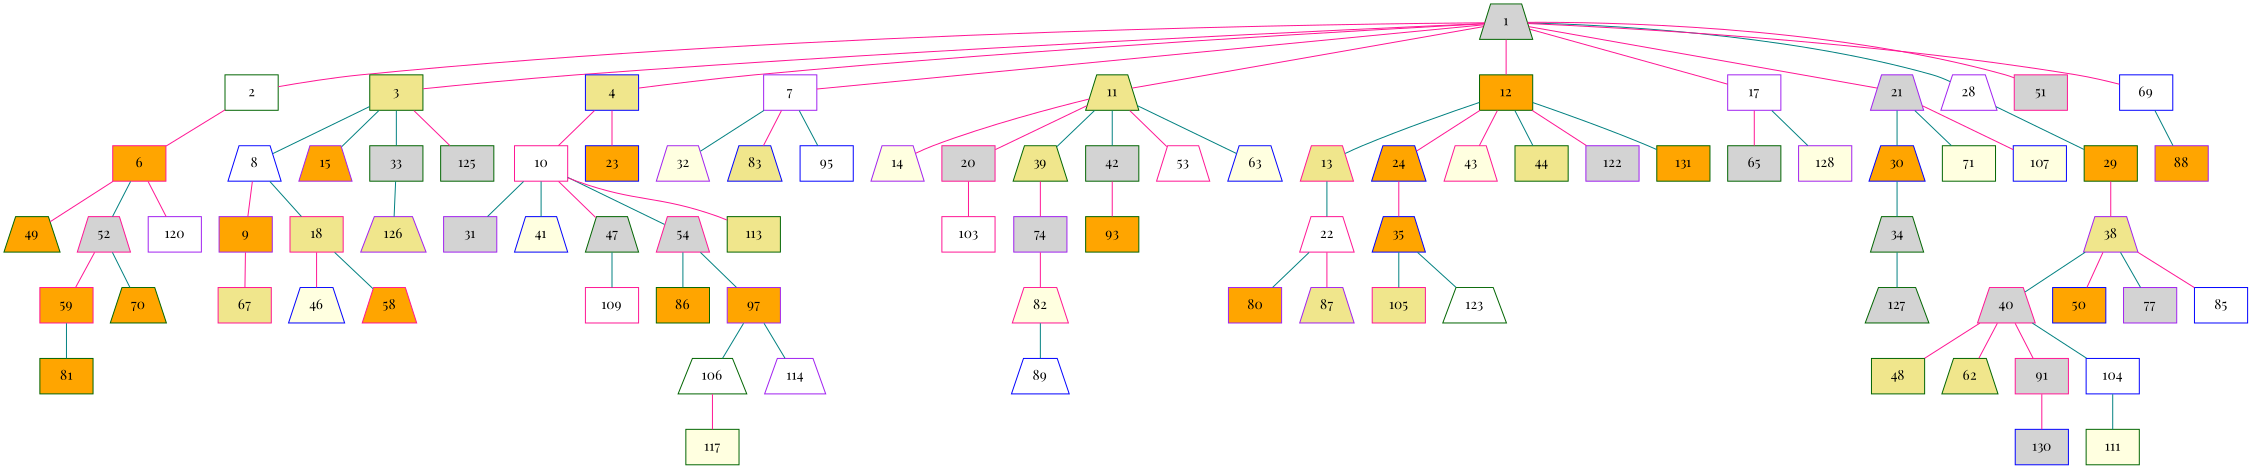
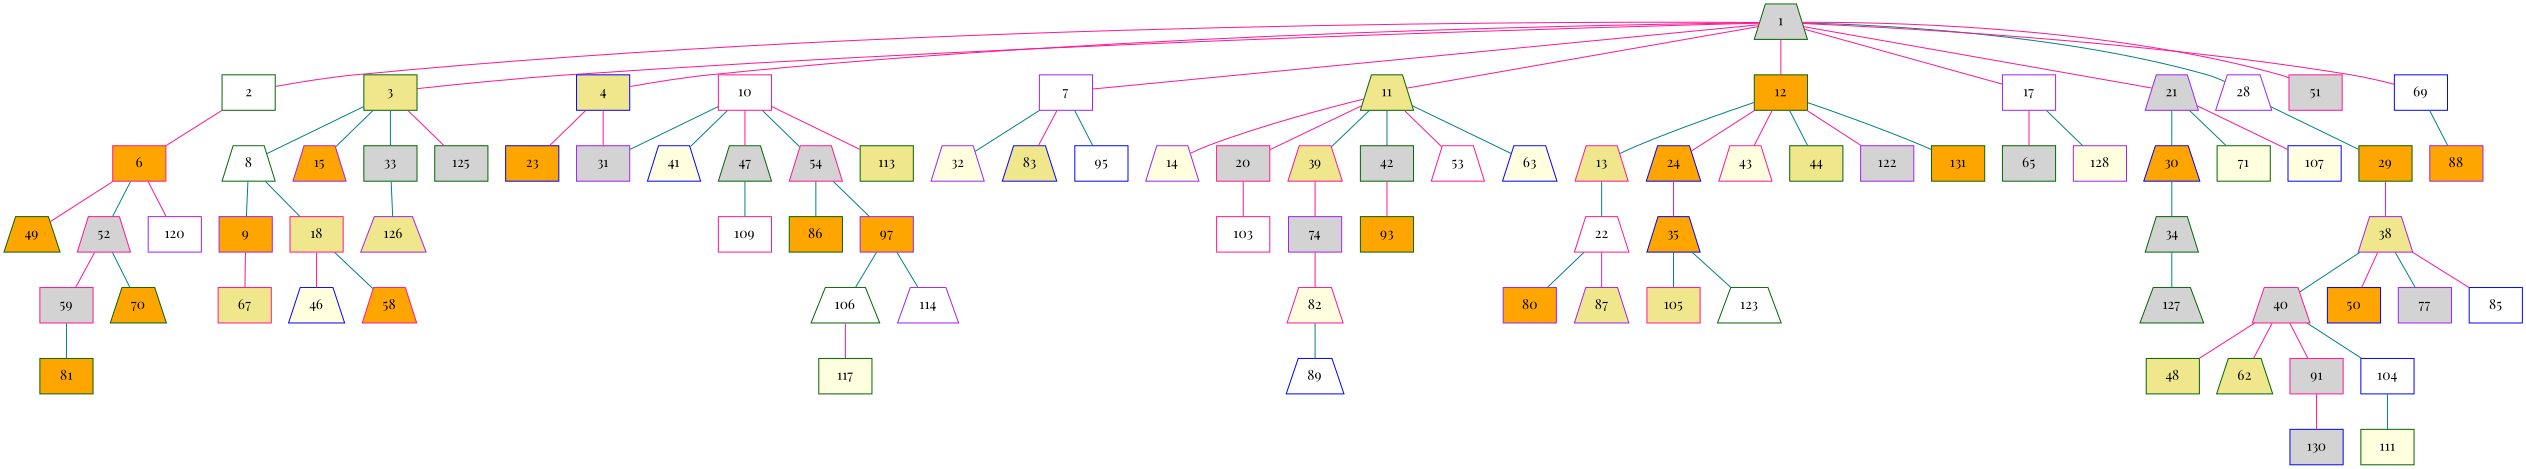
(576, 128) -> (603, 128)
(255, 163) -> (249, 163)
(1040, 163) -> (1315, 163)
(250, 199) -> (247, 199)
(66, 305) -> (66, 305)
